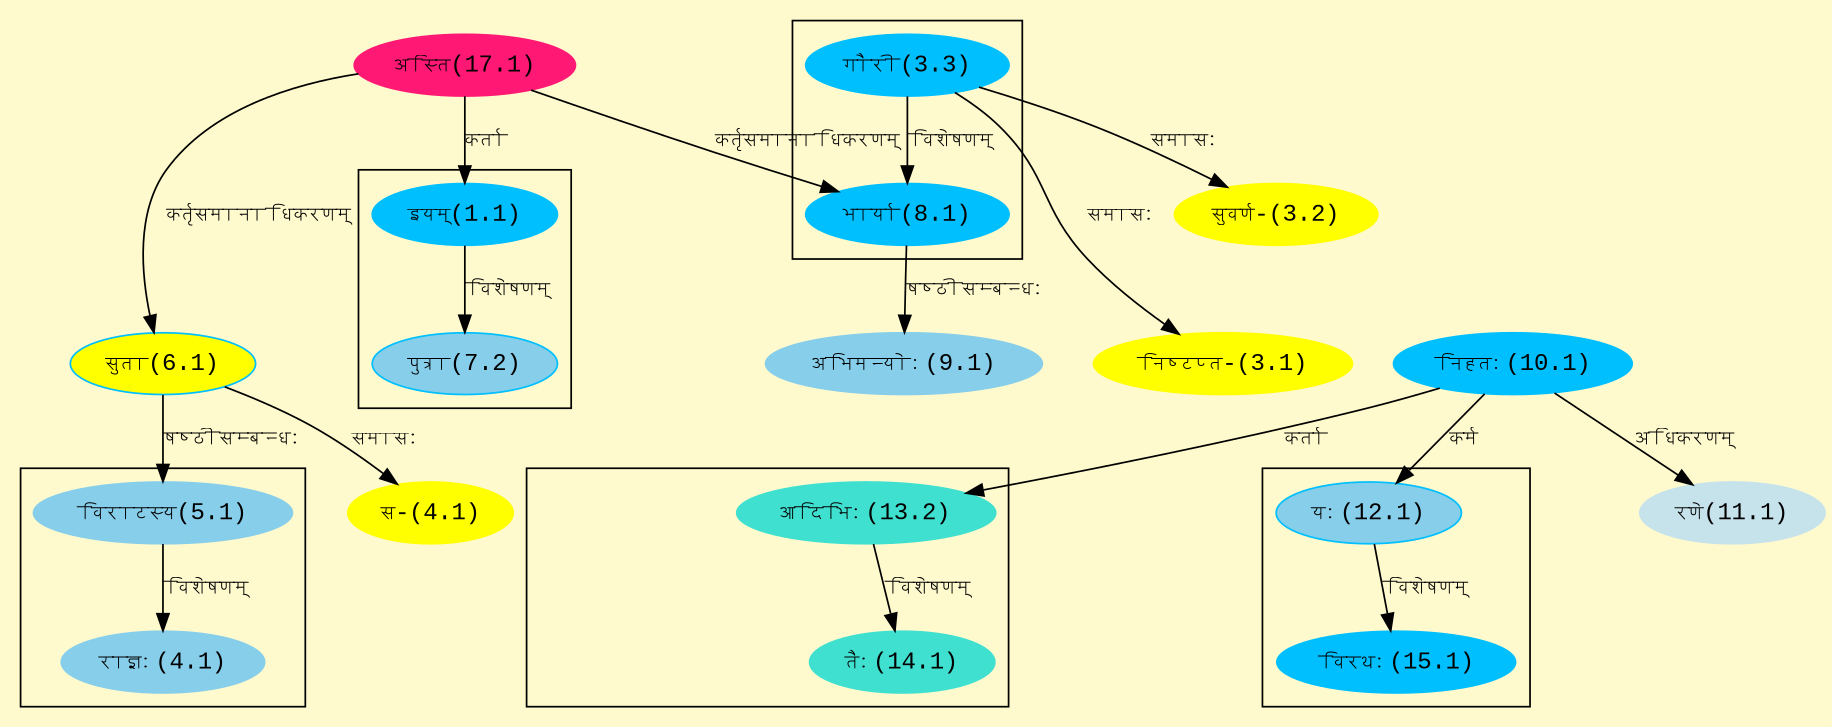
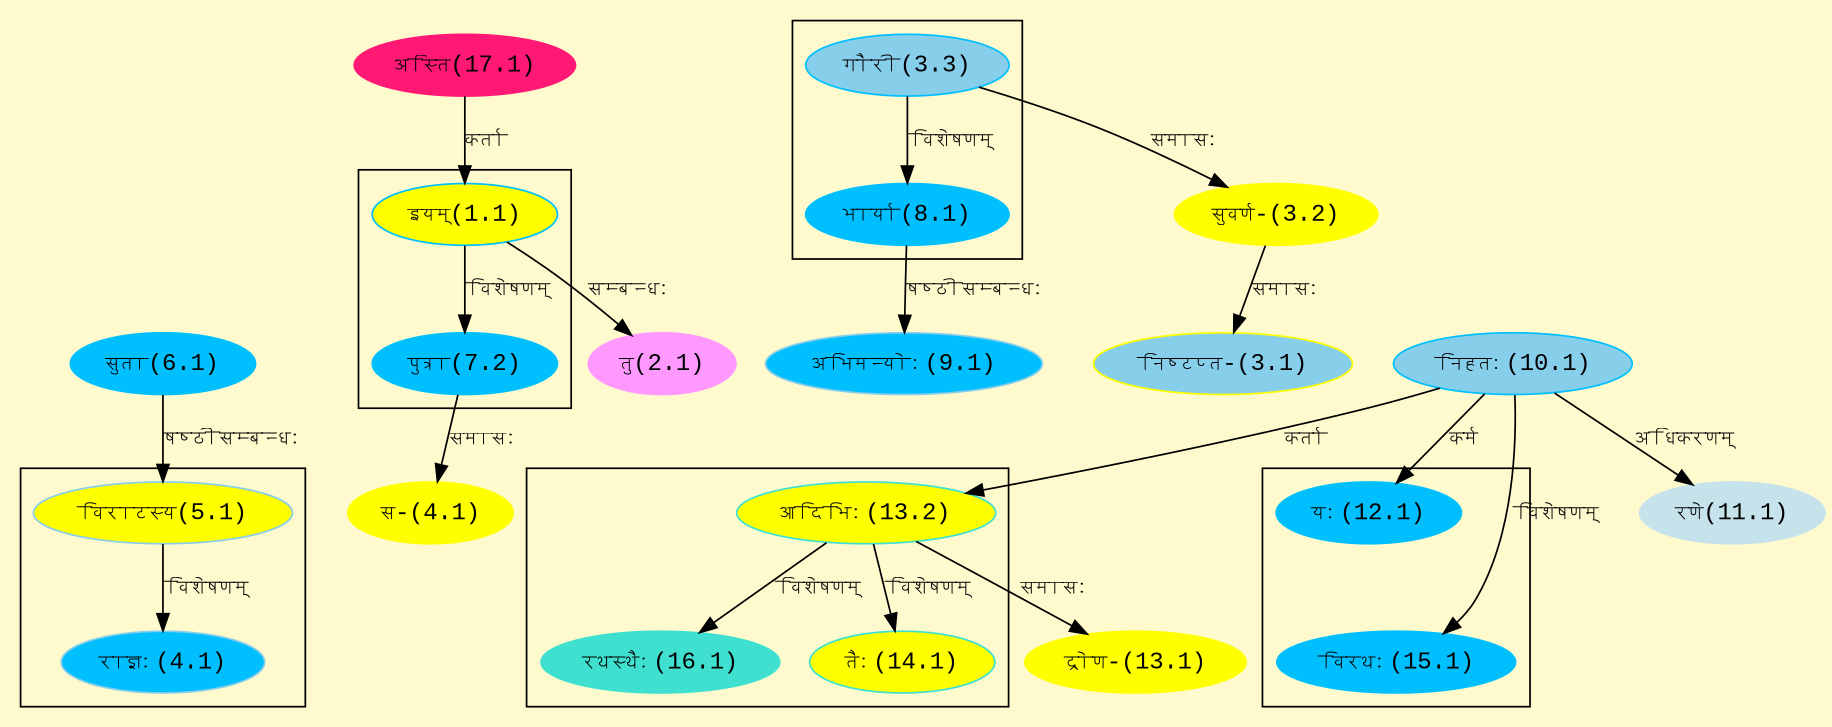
(907, 65) -> (907, 65)
(676, 140) -> none
(190, 144) -> none
(1054, 212) -> (1253, 281)
(465, 214) -> (465, 214)
(163, 364) -> (163, 364)
(465, 364) -> (465, 364)
none -> (662, 364)
(904, 364) -> (904, 364)
(1223, 364) -> (1223, 364)
(1513, 364) -> (1513, 364)
(307, 424) -> (450, 430)
(163, 513) -> (163, 513)
(866, 513) -> (866, 513)
(1369, 513) -> (1369, 513)
(1381, 579) -> (1506, 515)
(163, 662) -> (163, 662)
none -> (660, 662)
(902, 662) -> (902, 662)
none -> (1136, 662)
